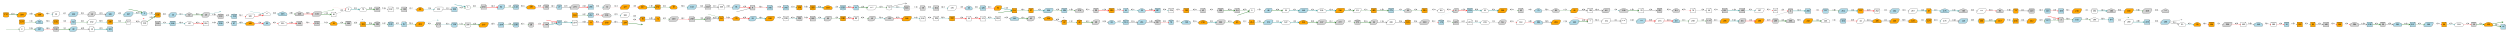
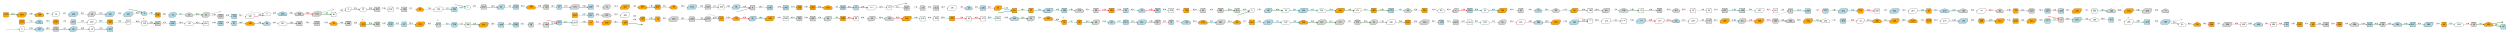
(151, 19) -> (151, 23)
